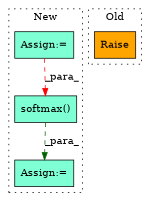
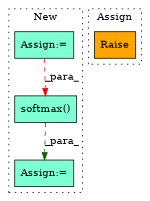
(115, 17) -> (115, 17)
